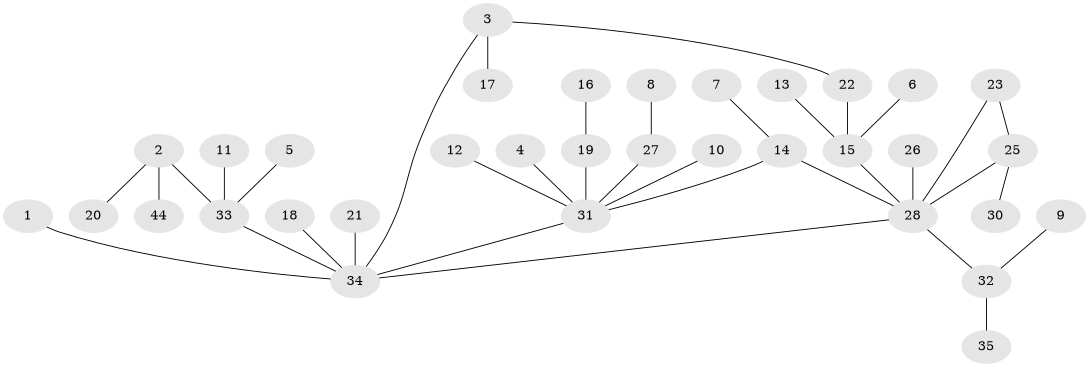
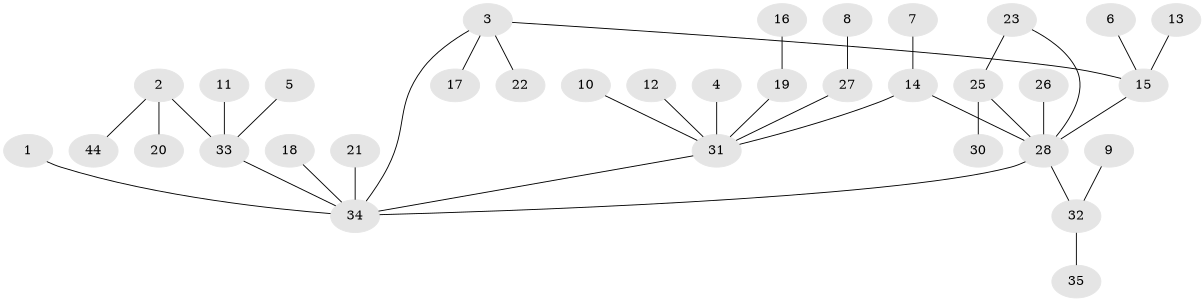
(847, 118) -> (817, 44)
